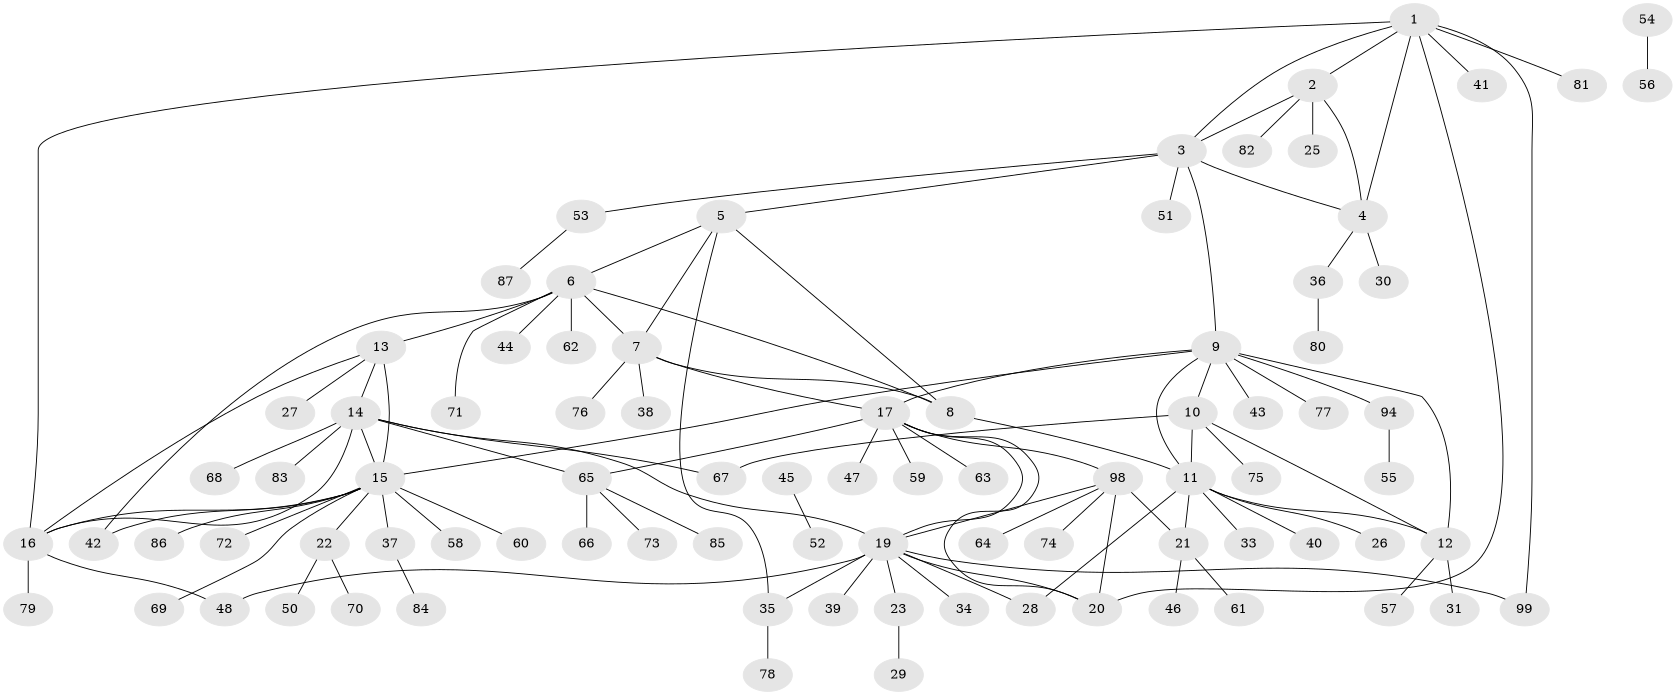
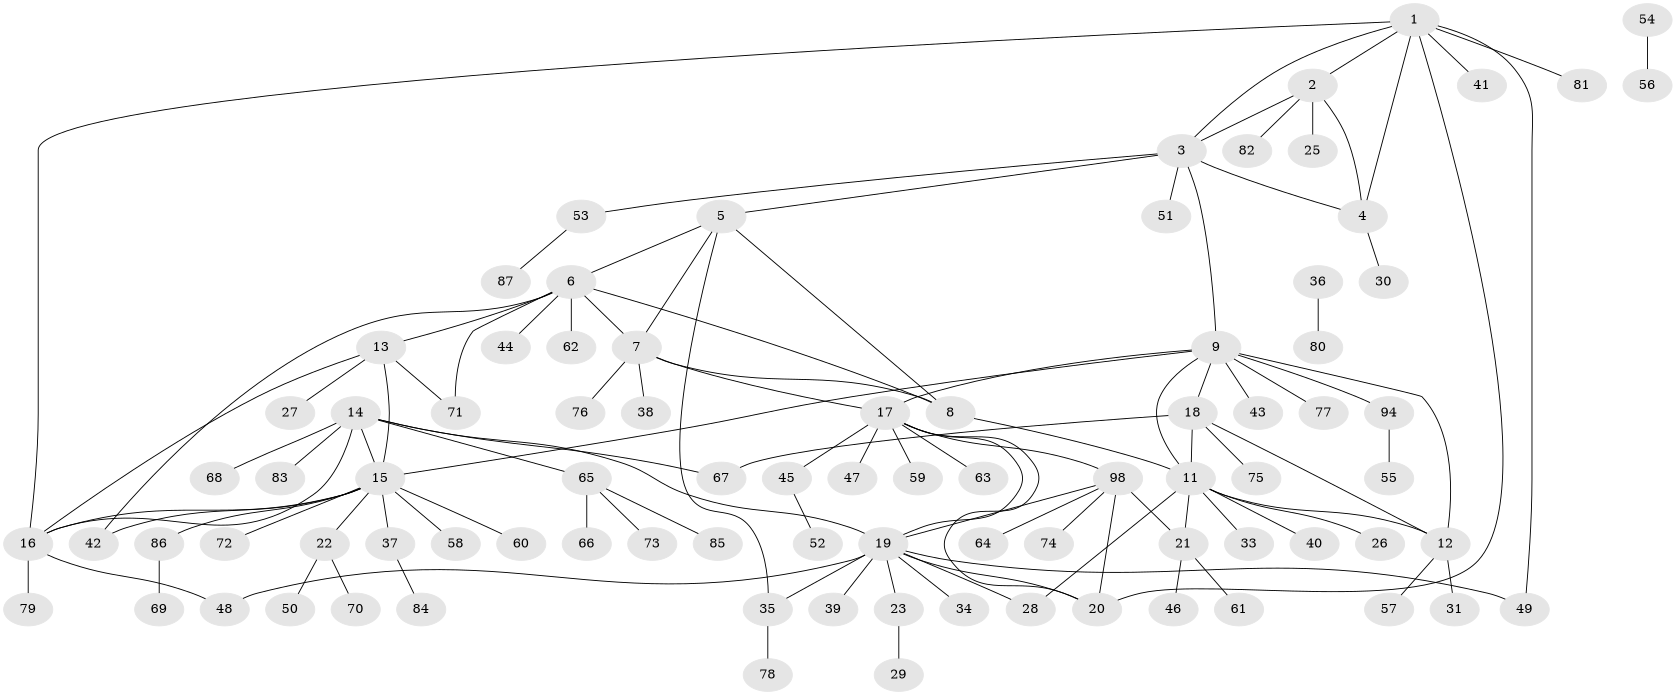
(1340, 249) -> none
(368, 380) -> (419, 380)
(1193, 413) -> (1193, 413)
(737, 448) -> (846, 440)
(272, 548) -> (159, 577)
(1525, 610) -> (1525, 610)
